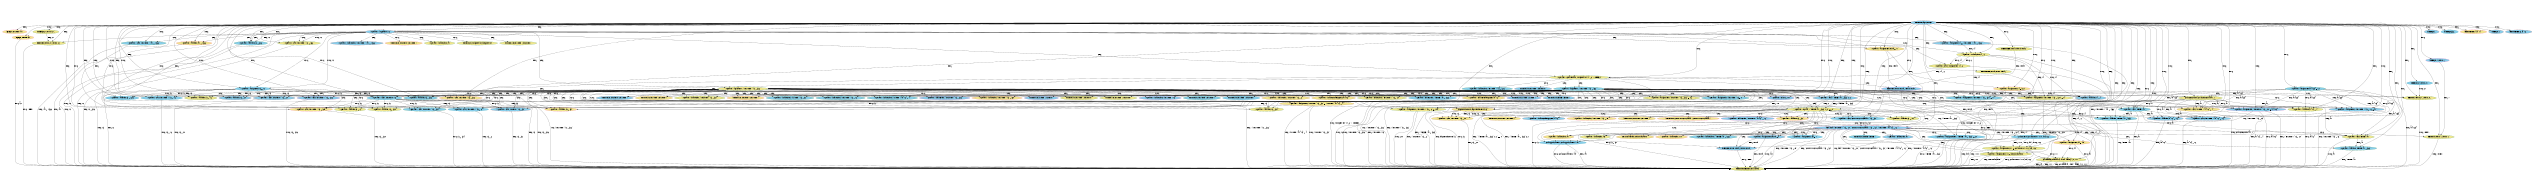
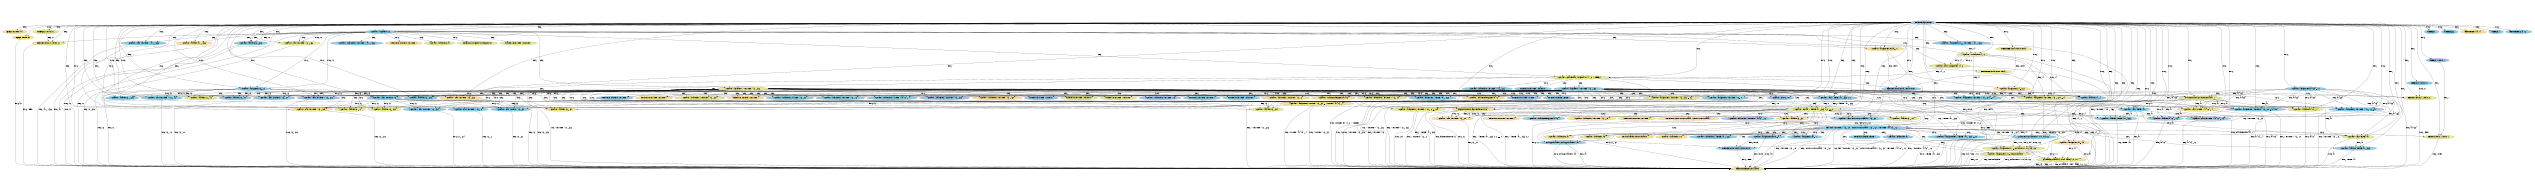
(427, 103) -> none
